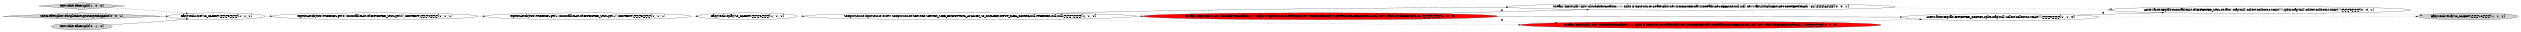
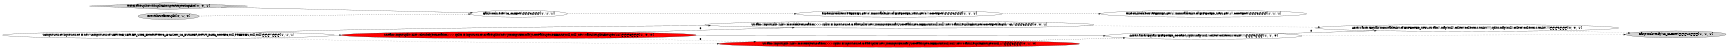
(82, 6) -> none
(748, 16) -> none
(148, 22) -> (334, 15)
